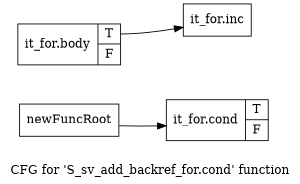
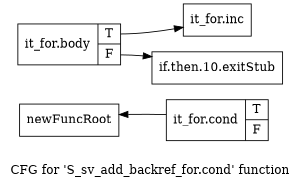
none -> (217, 68)
(138, 126) -> (147, 114)
